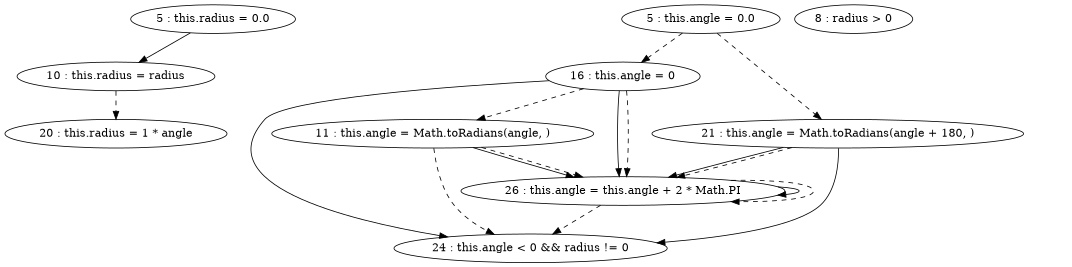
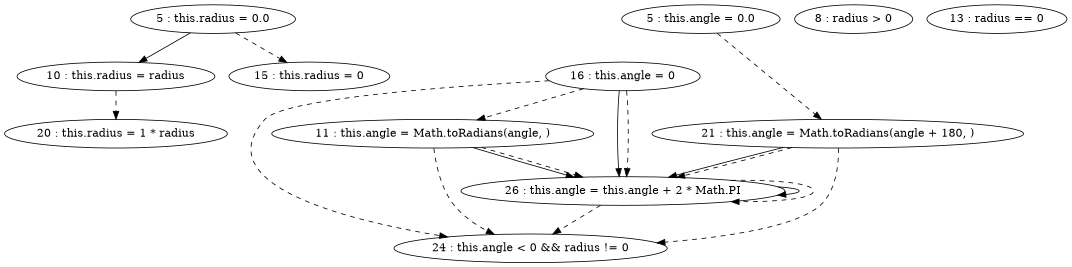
none -> (997, 19)
(665, 45) -> none
none -> (309, 76)
(282, 111) -> (282, 111)
(116, 134) -> (116, 134)
(775, 225) -> (775, 225)
